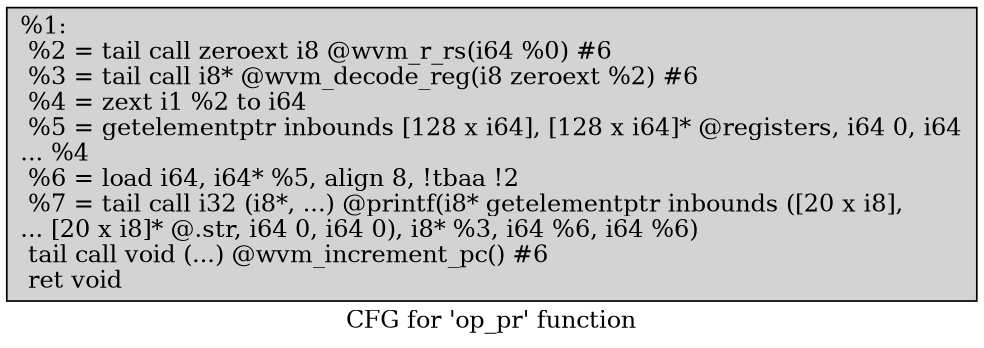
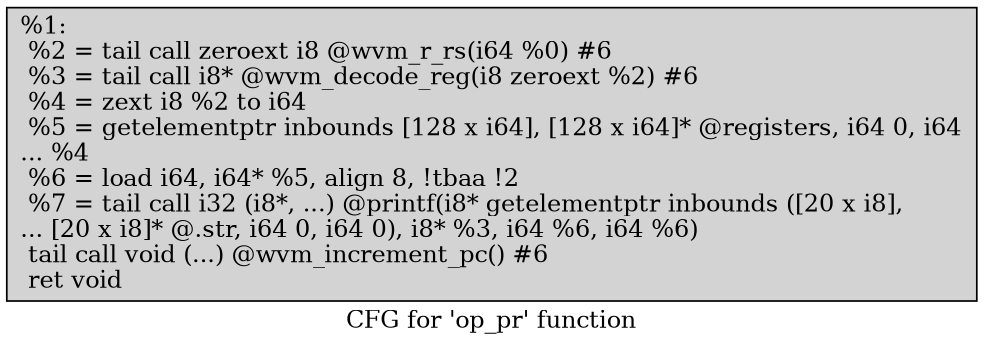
(164, 103) -> (164, 103)
